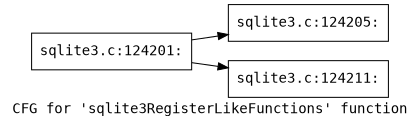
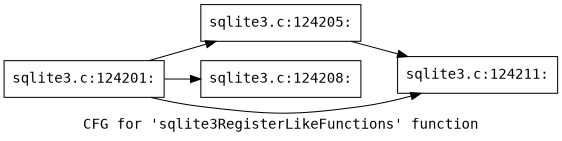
none -> (374, 48)
none -> (281, 79)
